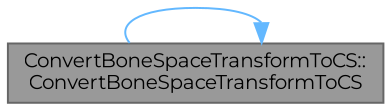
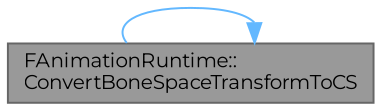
(196, 73) -> (191, 73)
